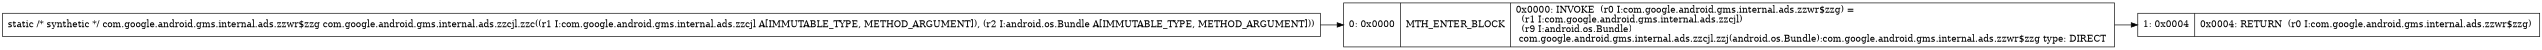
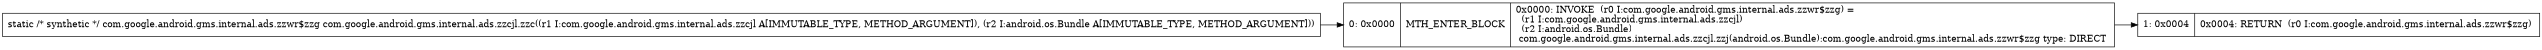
(1574, 29) -> (1574, 29)
